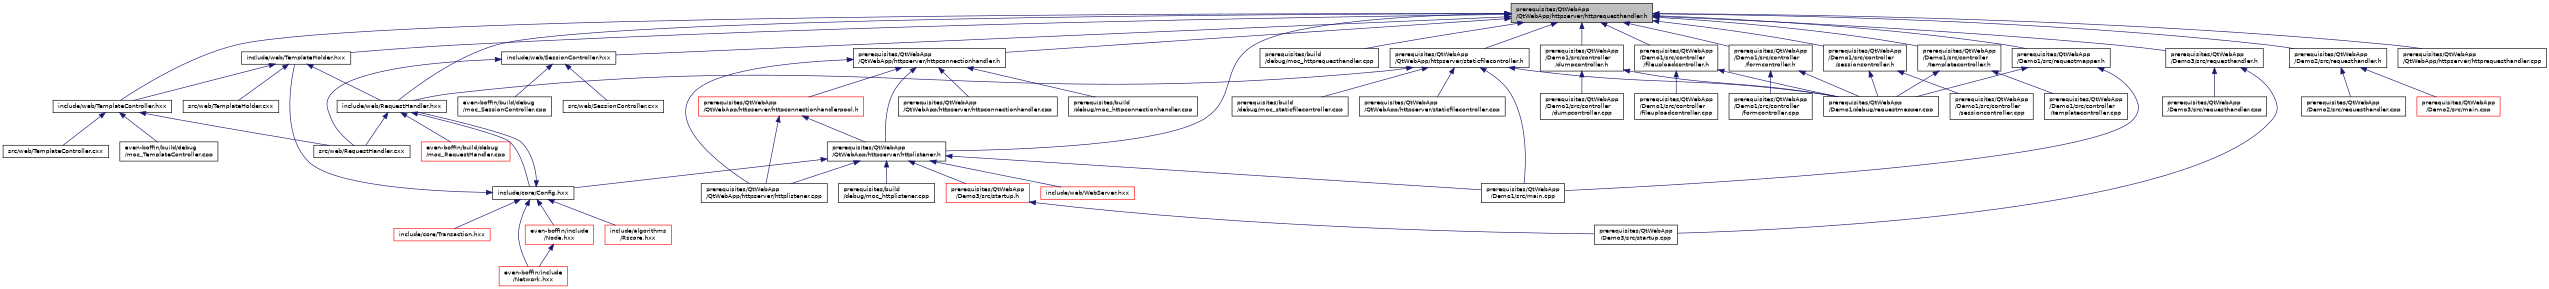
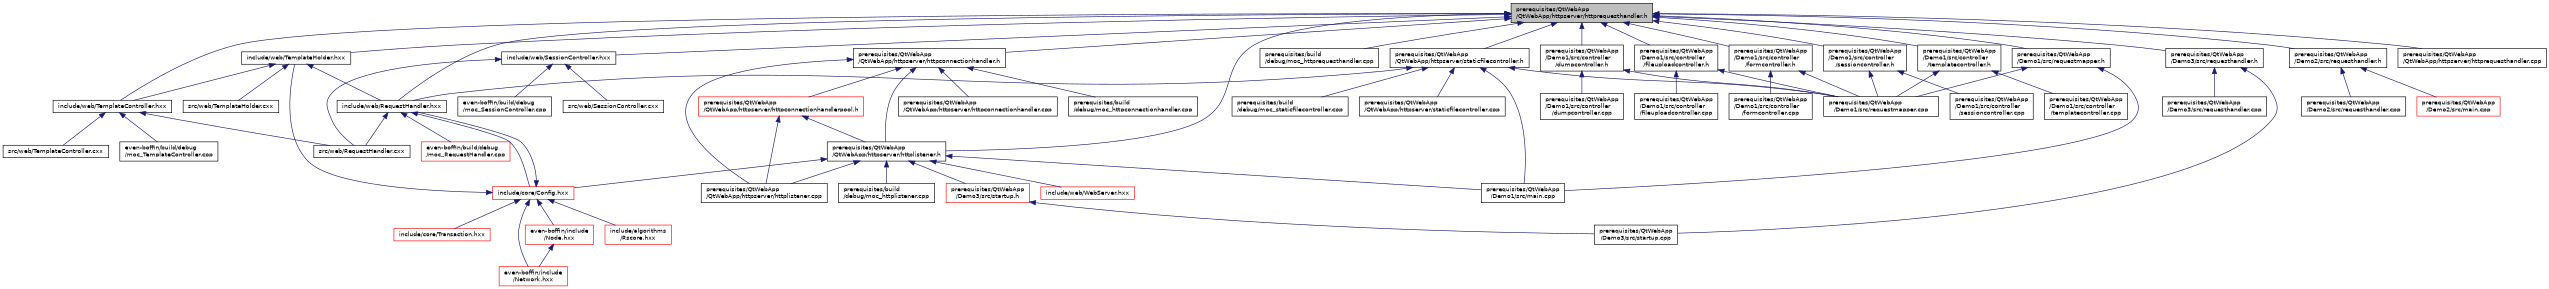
(1881, 106) -> (1881, 106)
(533, 193) -> (533, 193)
